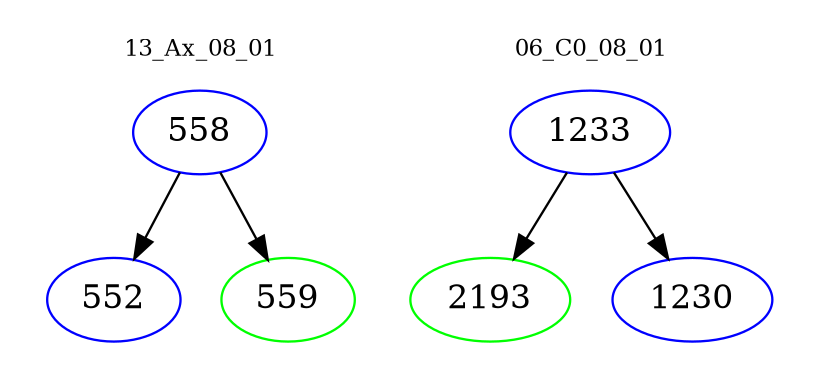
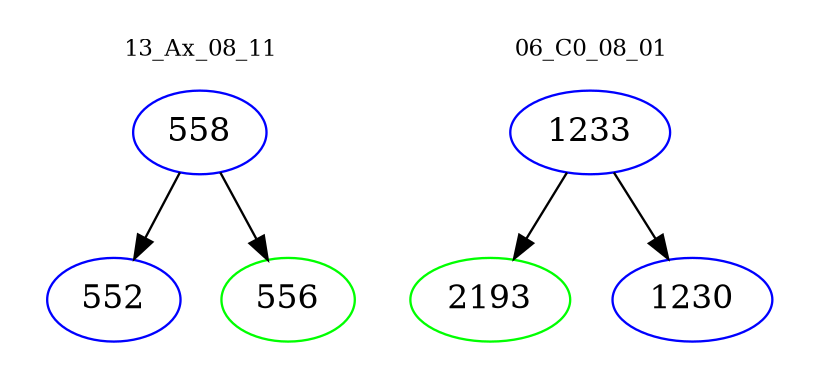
(201, 50) -> (201, 50)
(288, 300) -> (288, 300)
